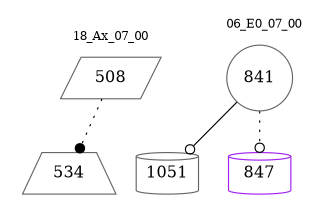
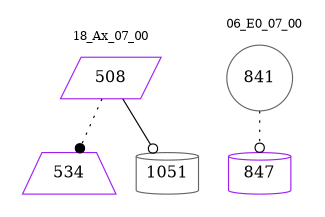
(111, 78) -> (111, 78)
(225, 114) -> (137, 122)
(69, 173) -> (69, 173)
